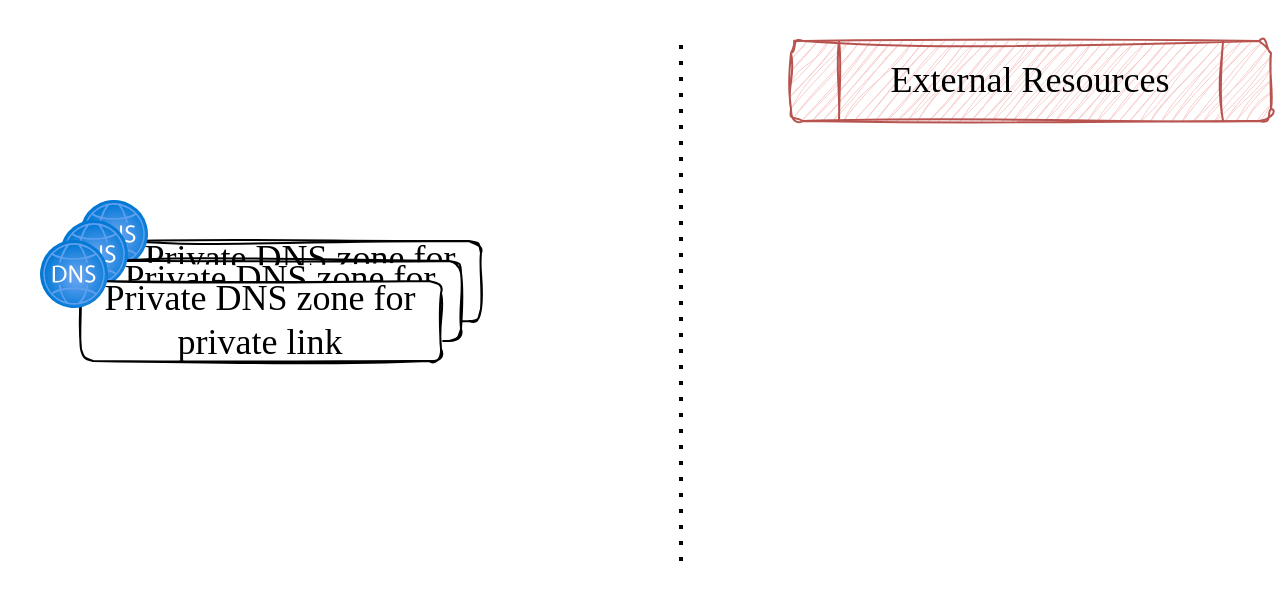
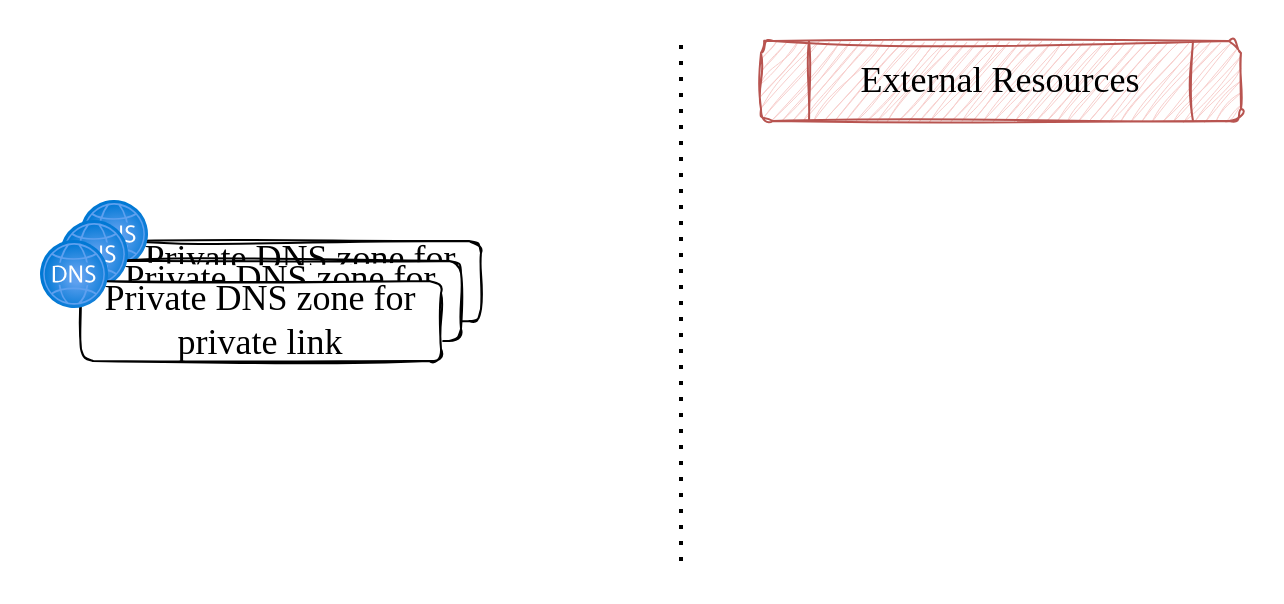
(1031, 81) -> (1001, 81)
